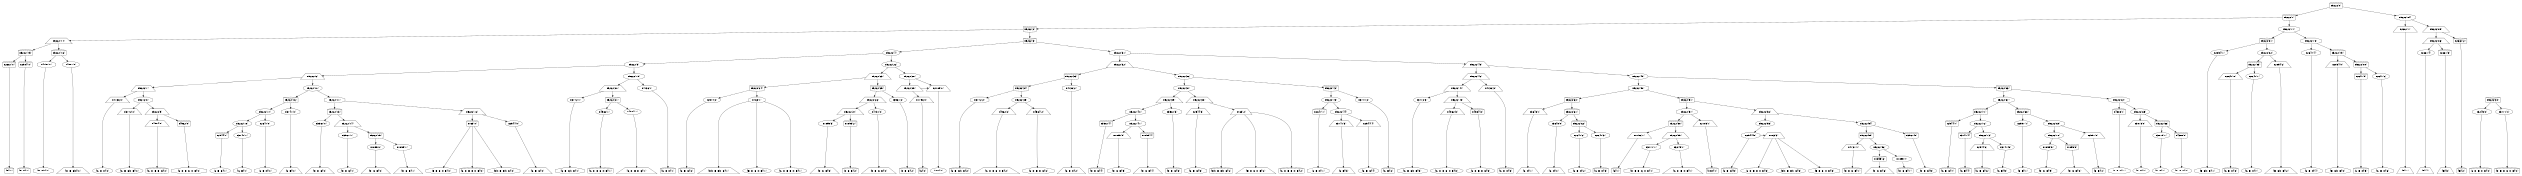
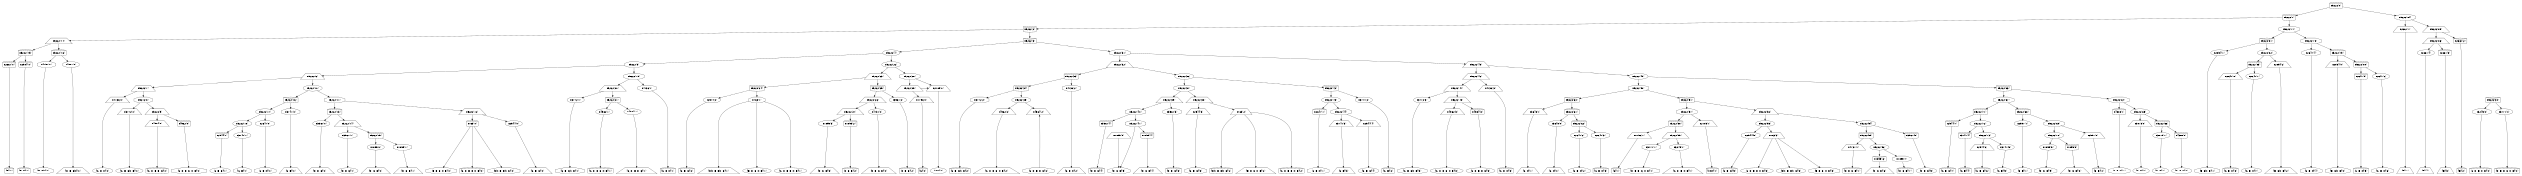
(1128, 129) -> (1129, 147)
(1762, 135) -> (1769, 129)
(1037, 140) -> (1040, 142)
